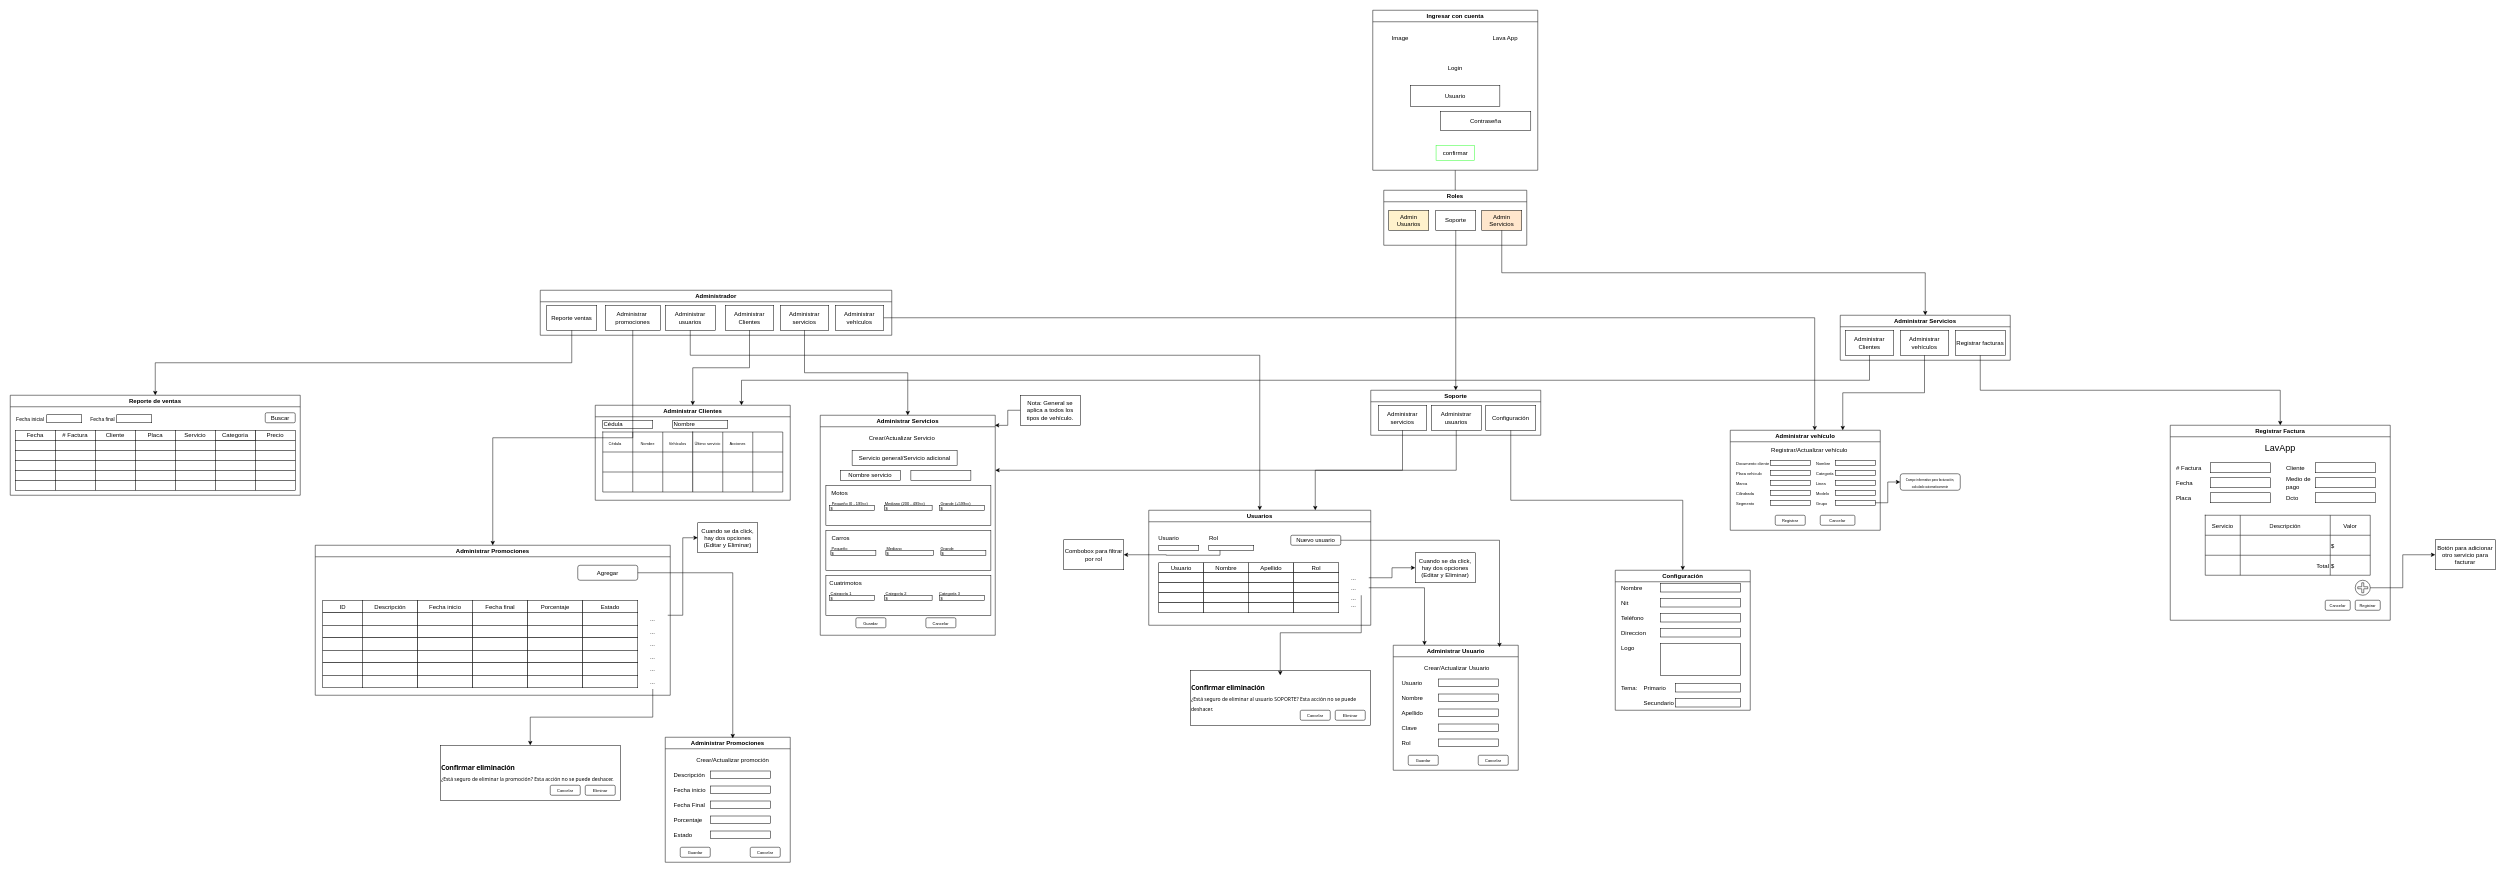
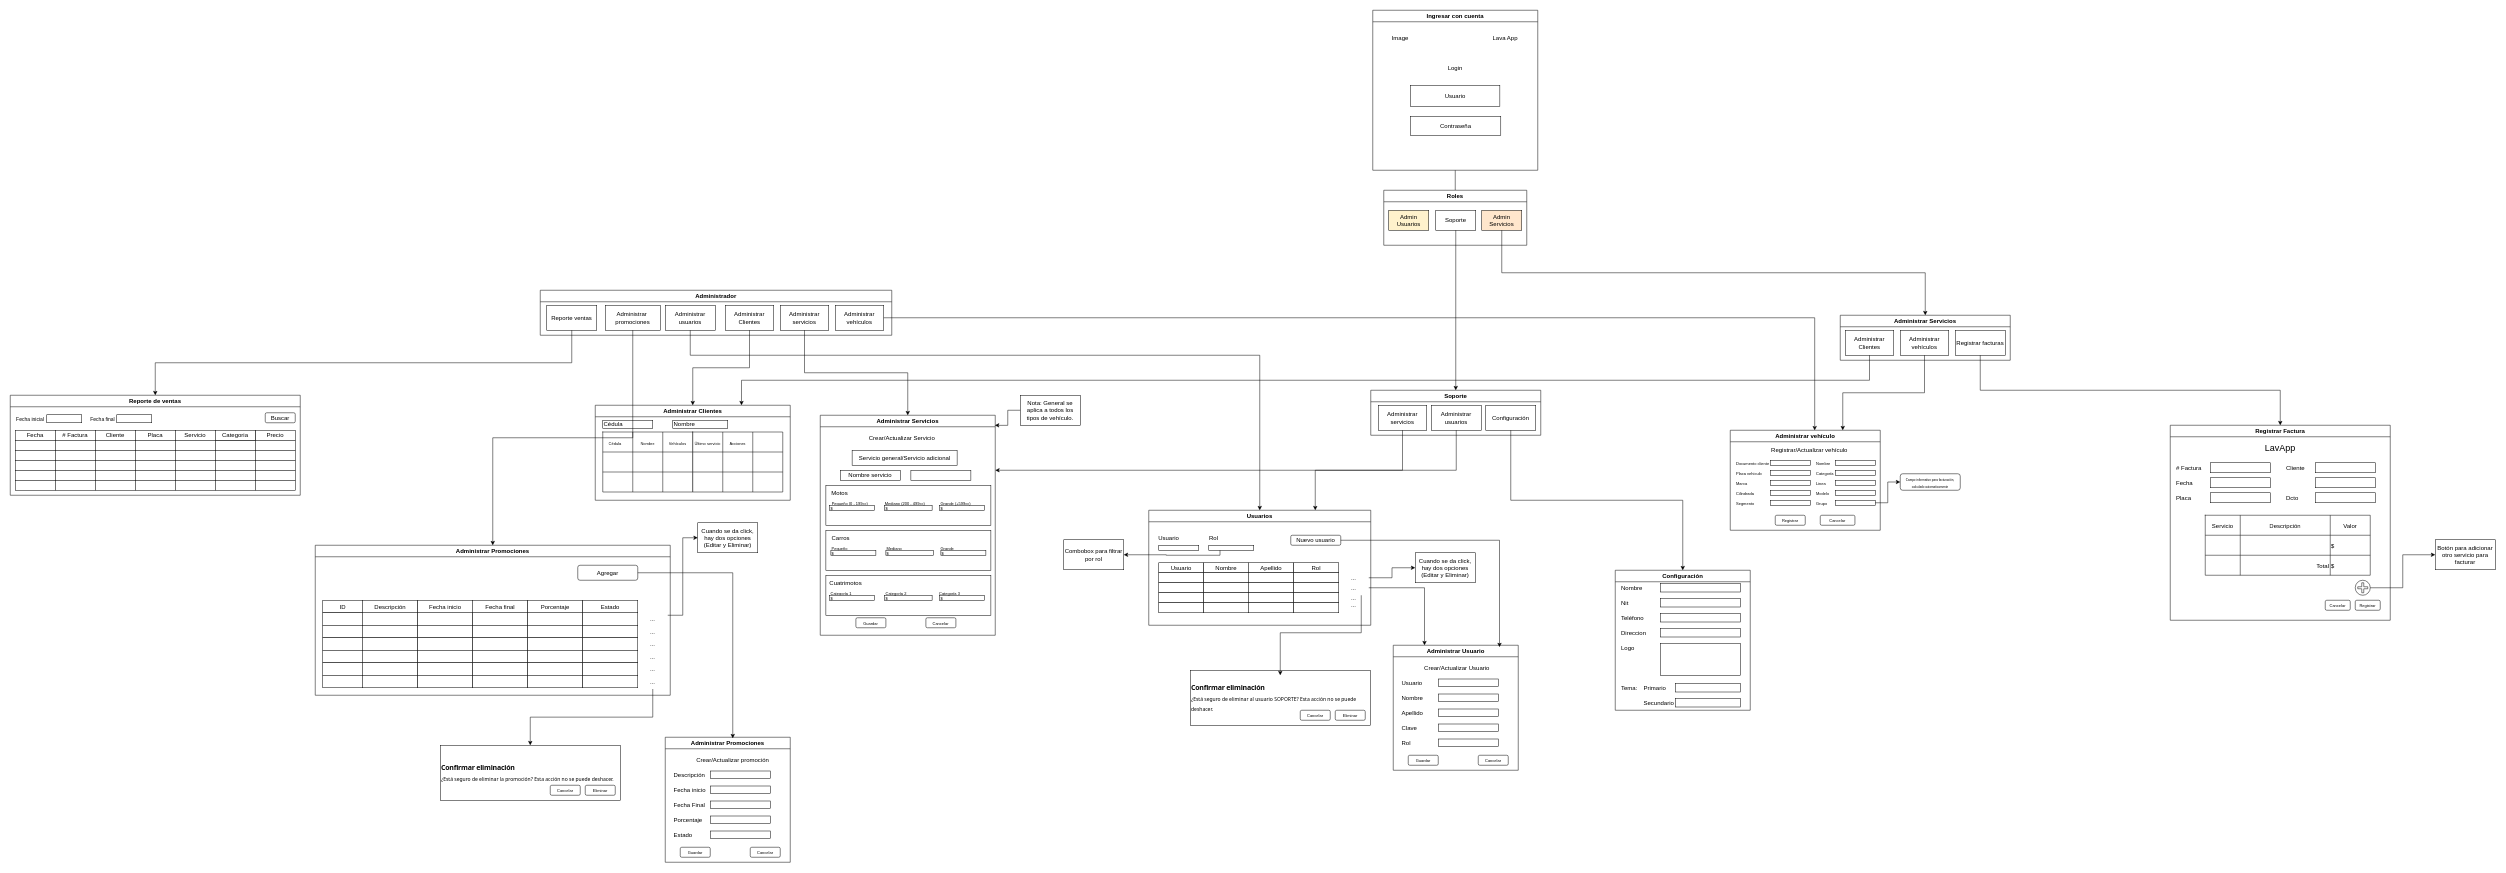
(1486, 121) -> (1456, 126)
(1455, 153) -> none
(2300, 483) -> none
